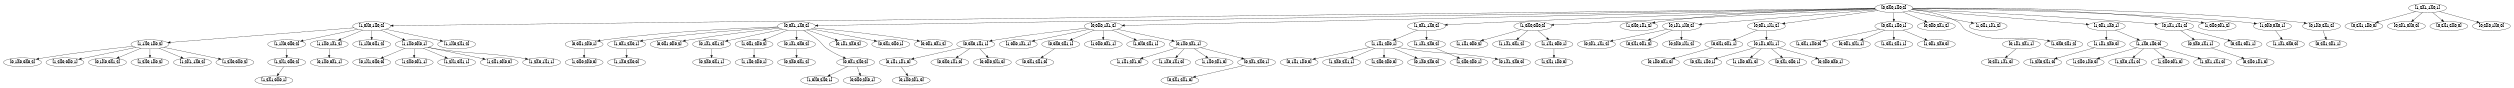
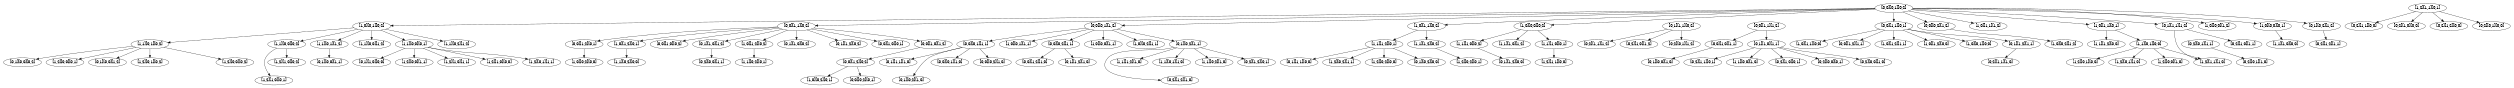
(1789, 17) -> none
(1831, 17) -> none
(1639, 26) -> none
(2187, 34) -> (2179, 49)
none -> (1956, 35)
(1977, 35) -> (1999, 35)
none -> (1979, 44)
(823, 45) -> (896, 53)
(1442, 53) -> (1489, 53)
(192, 62) -> none
(797, 62) -> none
none -> (1077, 62)
none -> (1873, 62)
(2043, 62) -> none
(281, 70) -> (265, 59)
(904, 70) -> (932, 56)
(1219, 71) -> (1109, 57)
